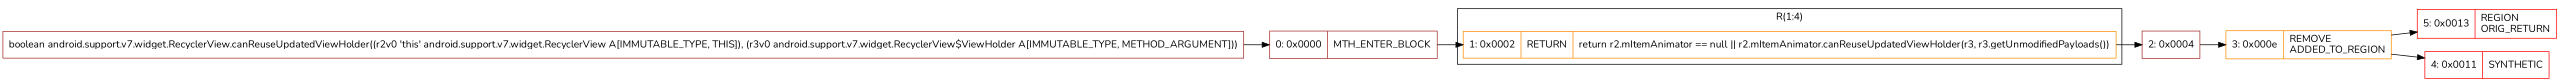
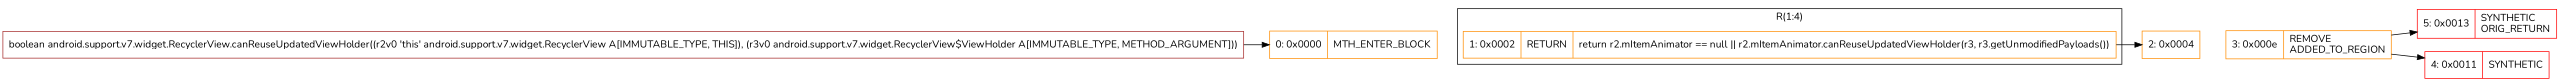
(2500, 18) -> (2508, 18)
(1353, 45) -> (1353, 45)
(1447, 45) -> none
(2171, 45) -> (2171, 45)
(2209, 45) -> none
